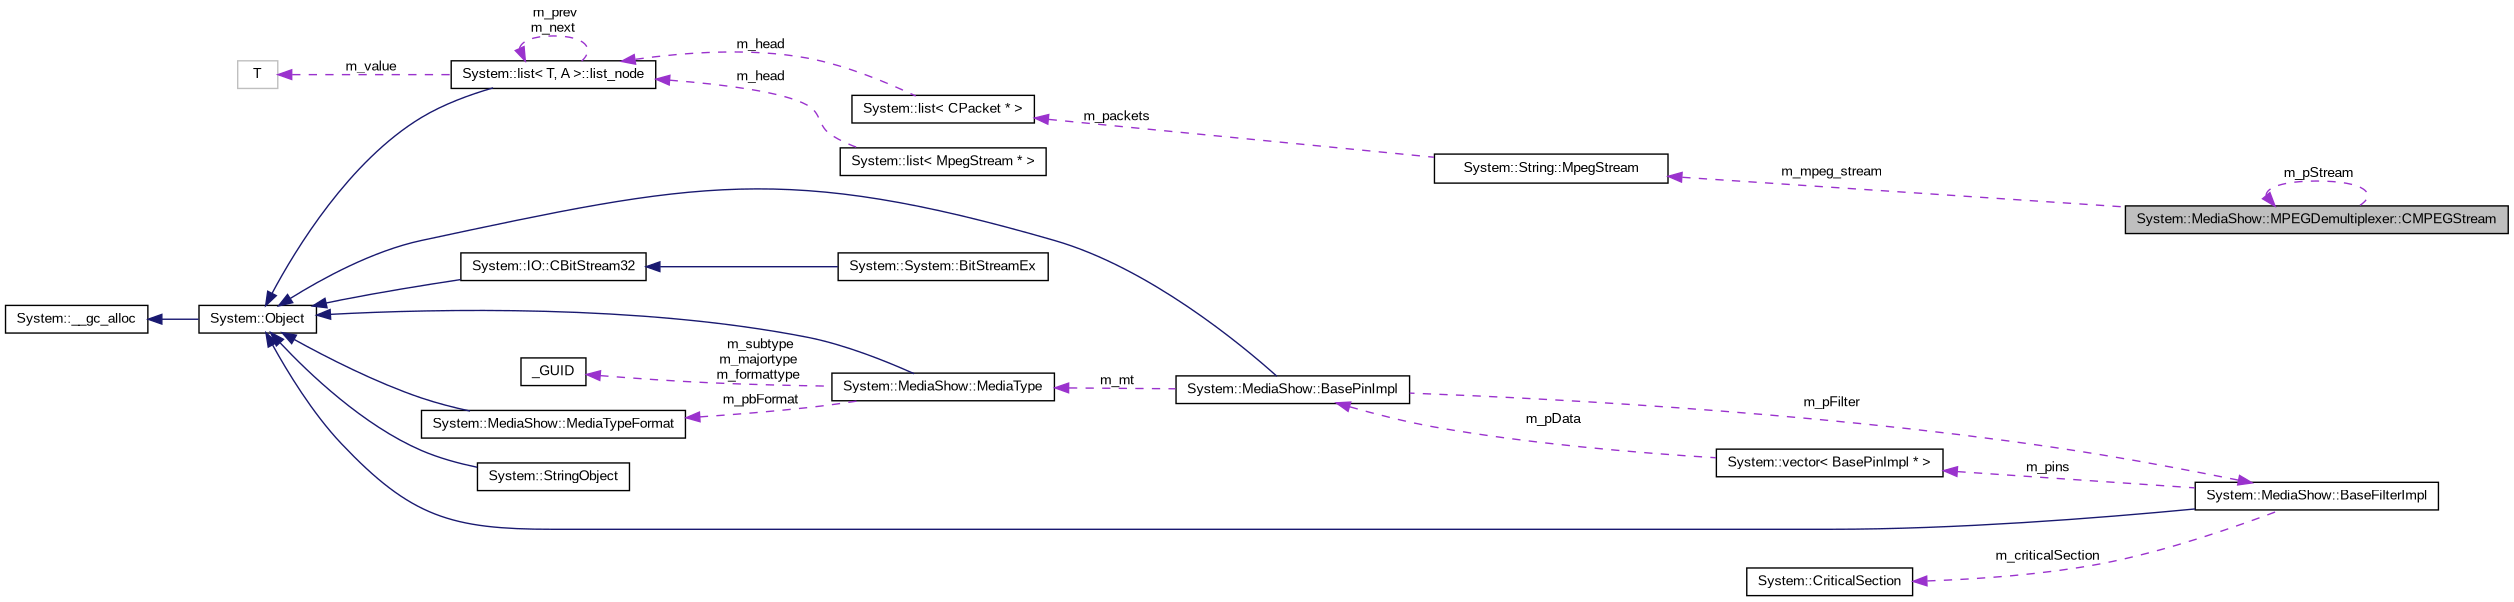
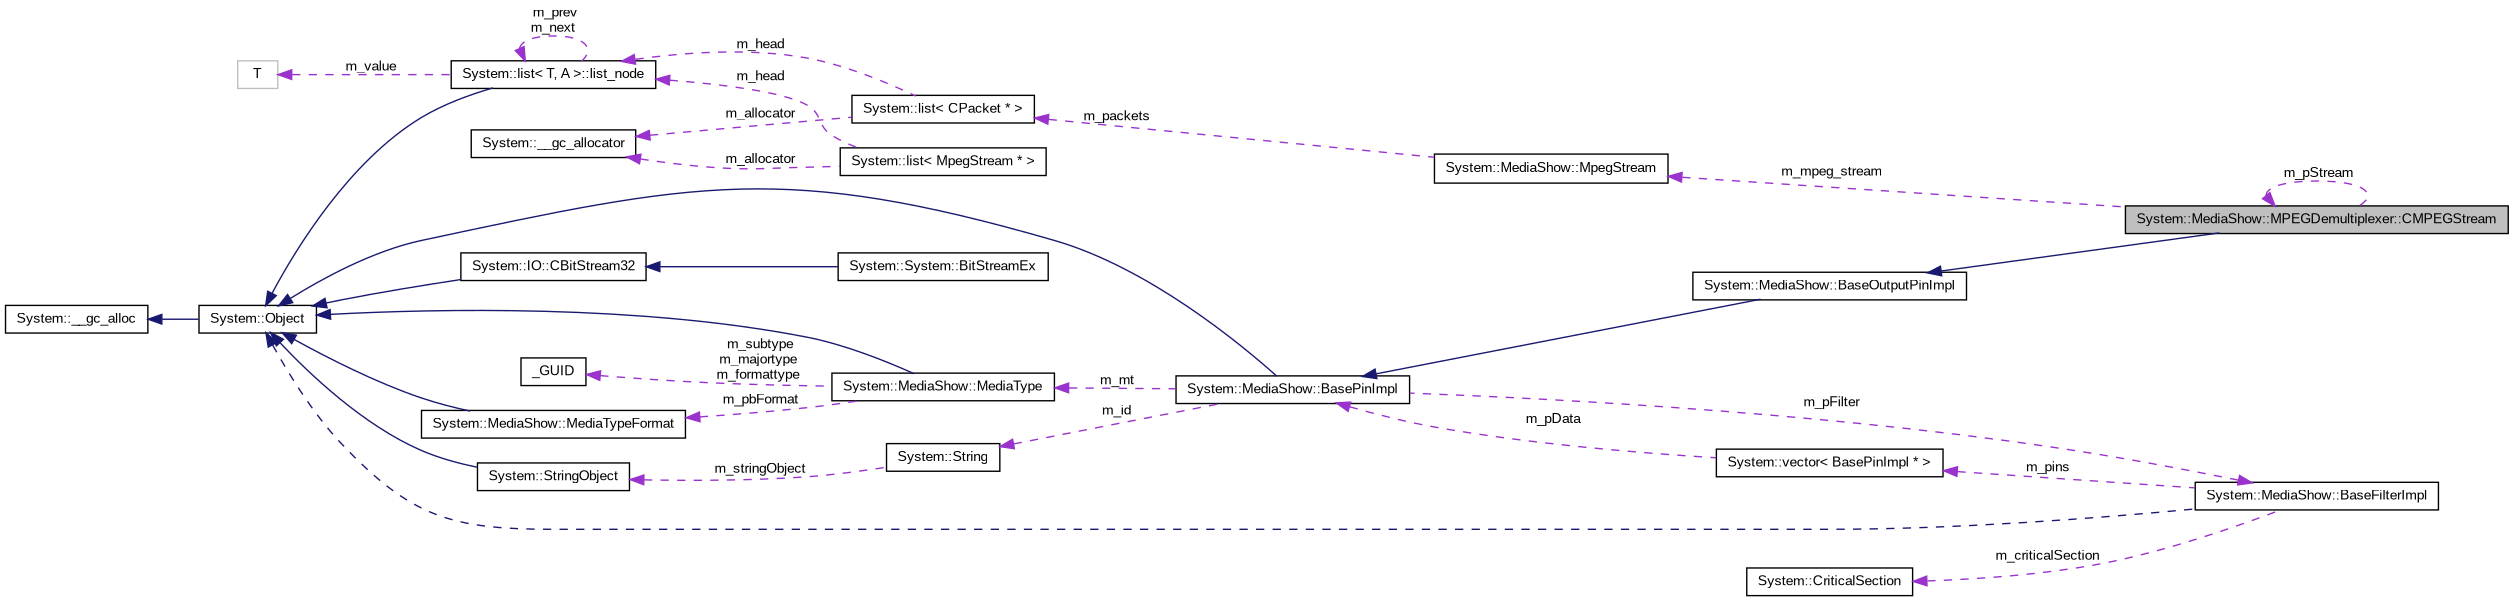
none -> (553, 144)
(1551, 169) -> (1551, 169)
none -> (1830, 286)
none -> (943, 457)
(1195, 529) -> (1195, 529)
